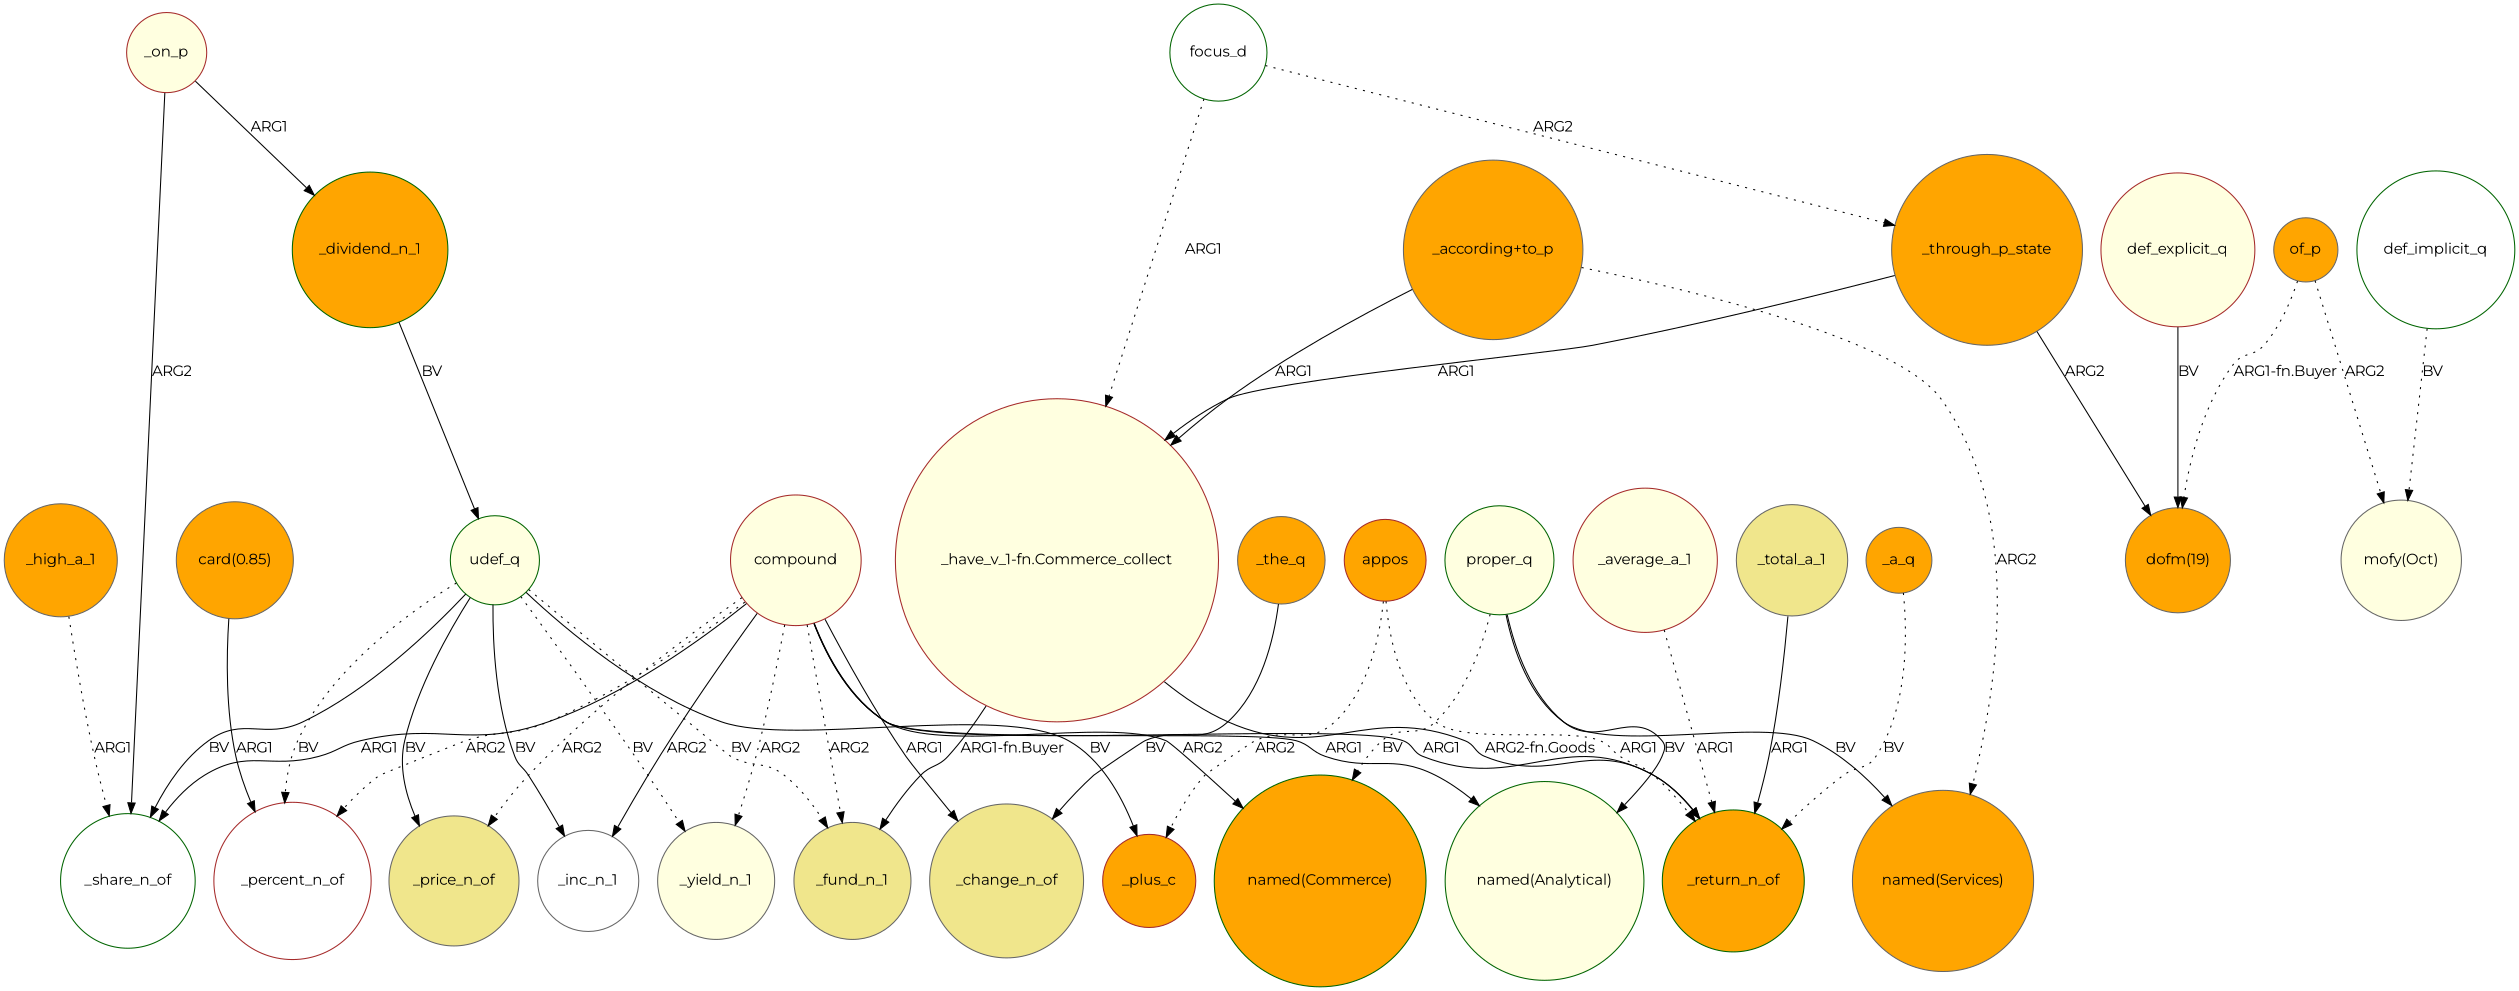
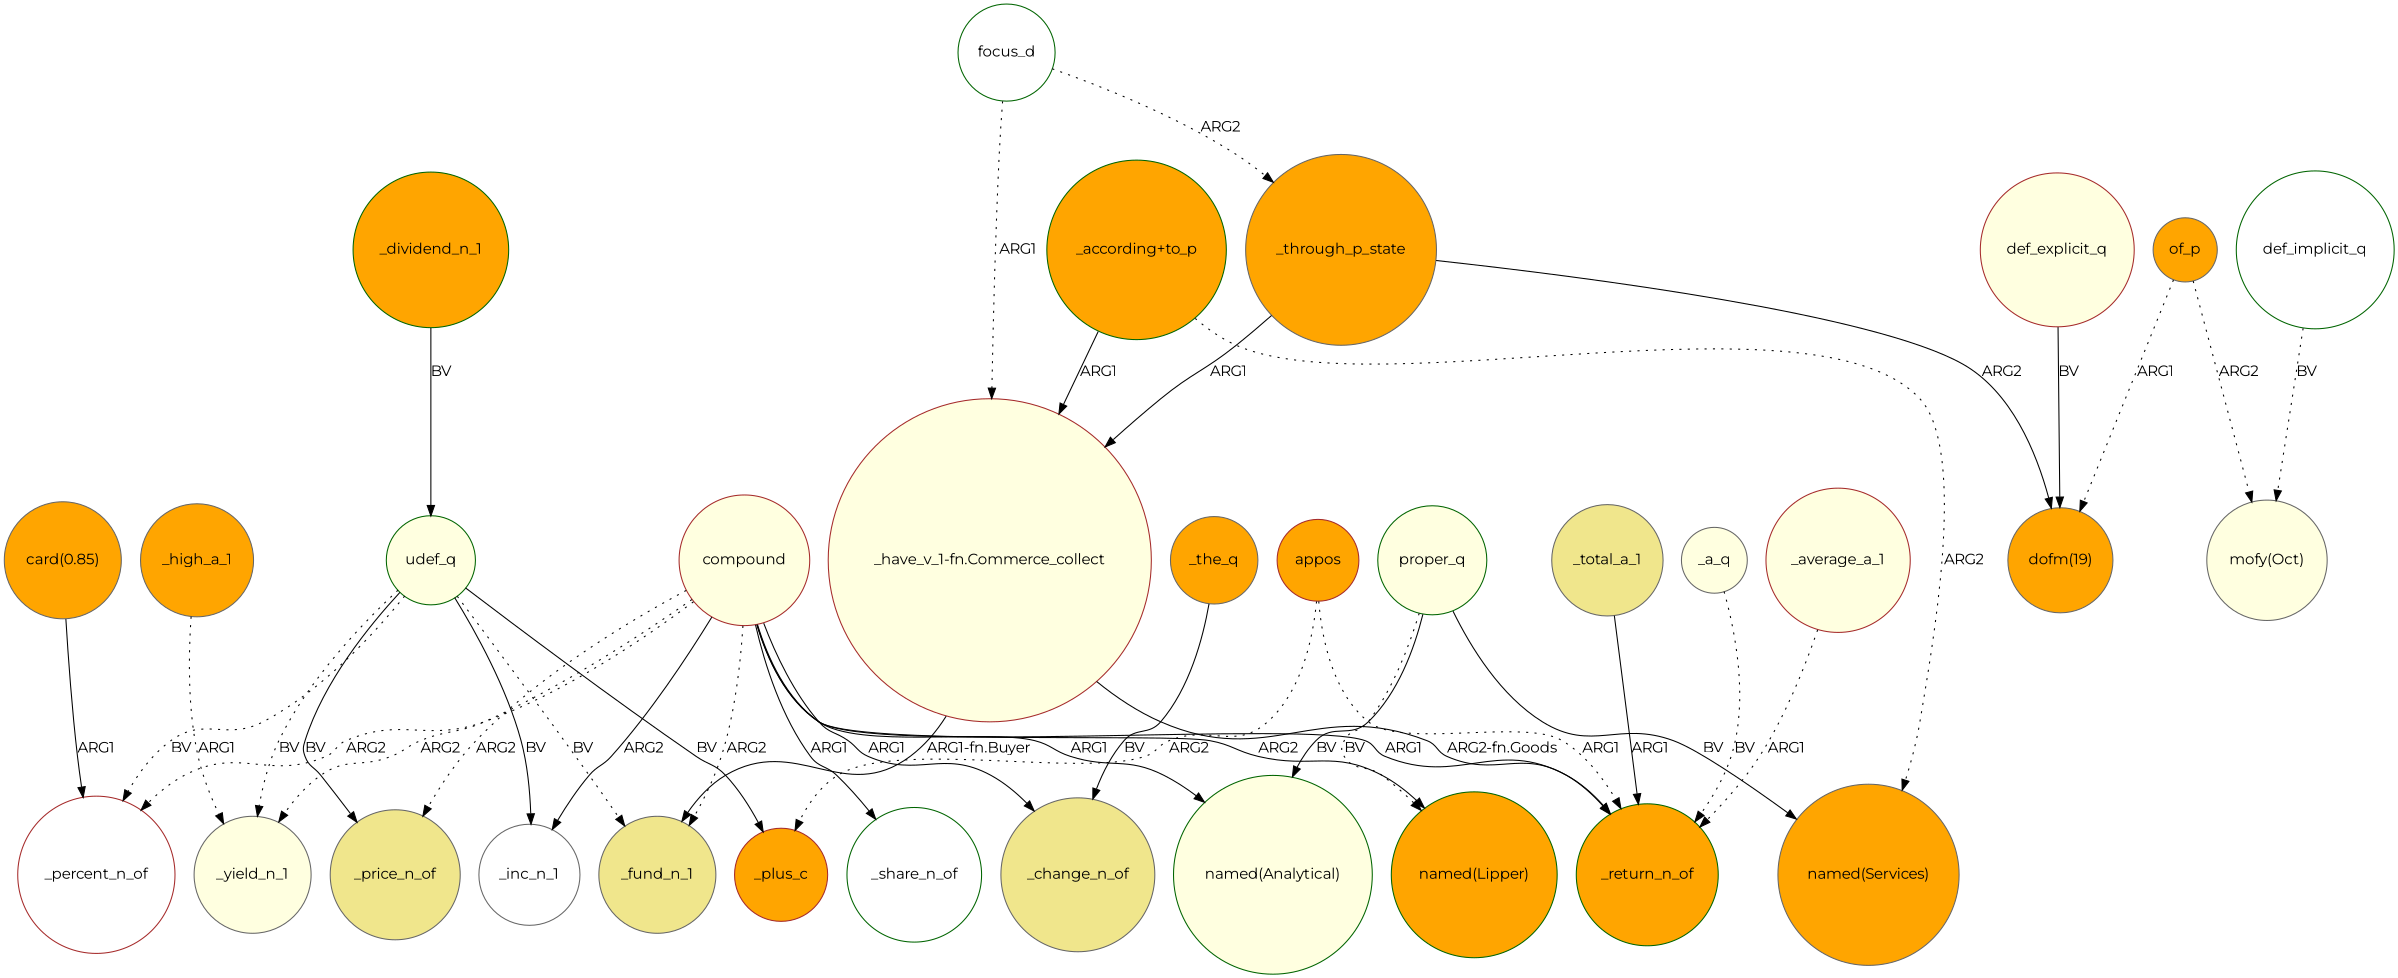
(167, 53) -> none
(1493, 250) -> (1137, 250)
(2285, 372) -> (2156, 372)
(1899, 560) -> (1714, 560)
(85, 712) -> (192, 717)
(322, 712) -> none
(1320, 881) -> (1474, 875)
